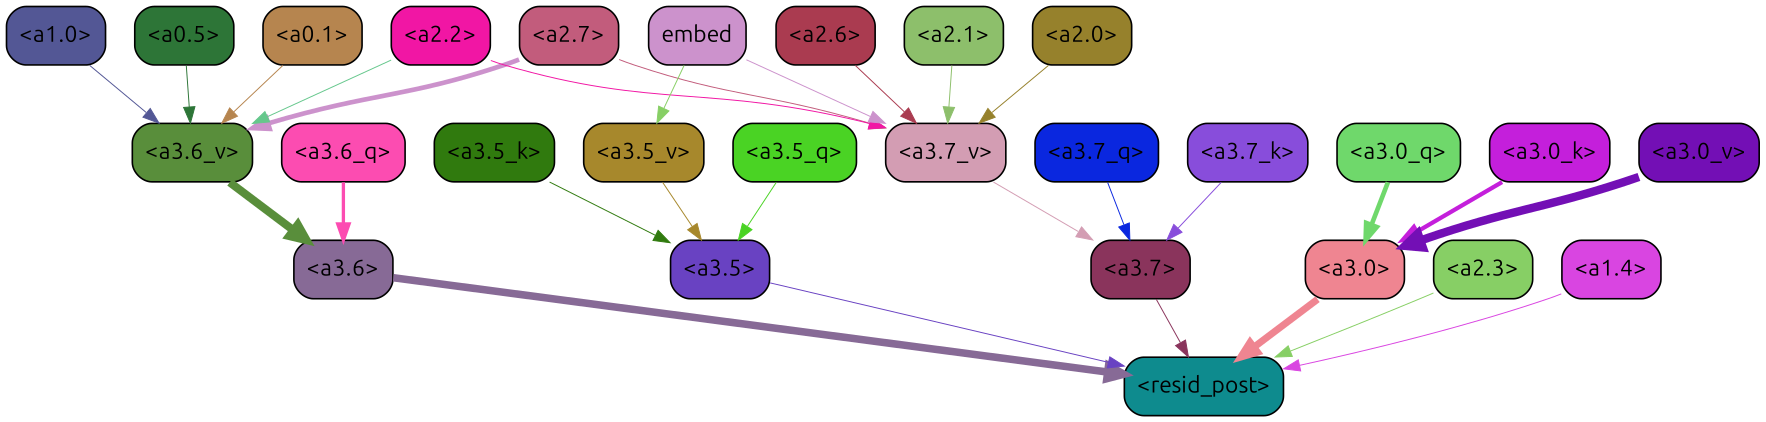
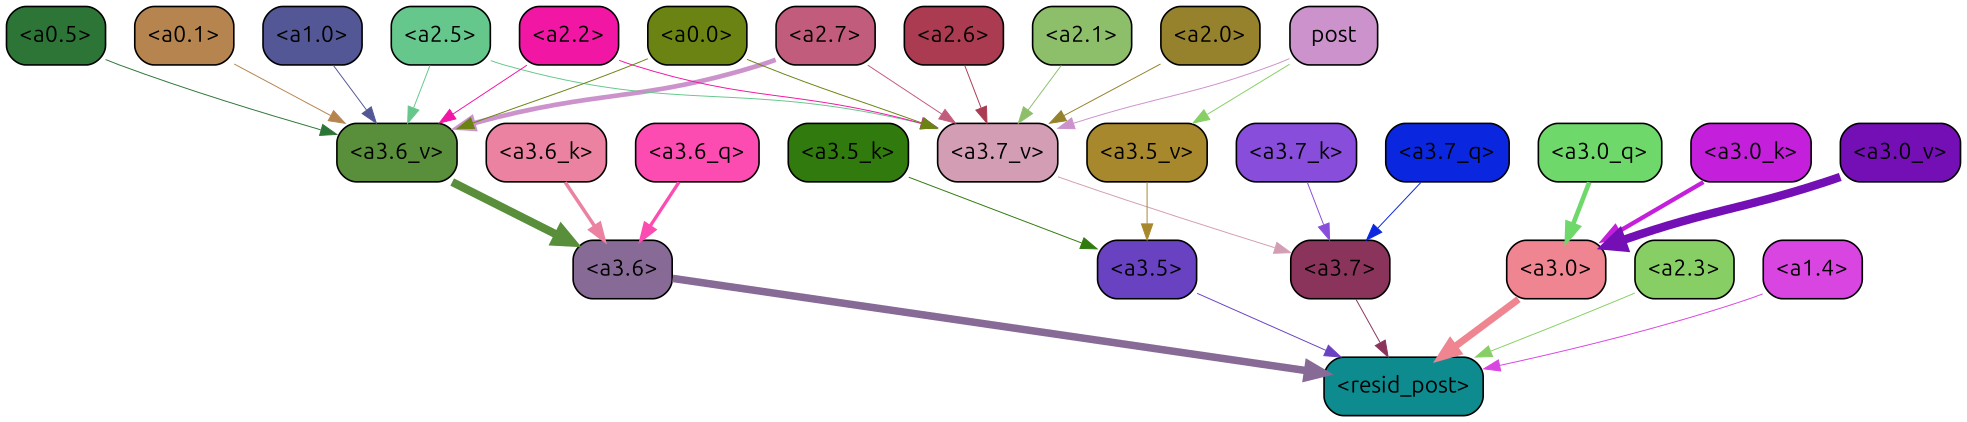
none -> (441, 36)
none -> (697, 36)
(697, 36) -> (1334, 36)
(329, 88) -> (490, 90)
none -> (546, 153)
(795, 153) -> none
